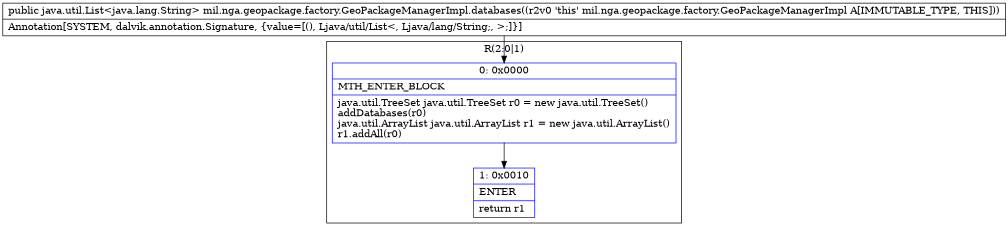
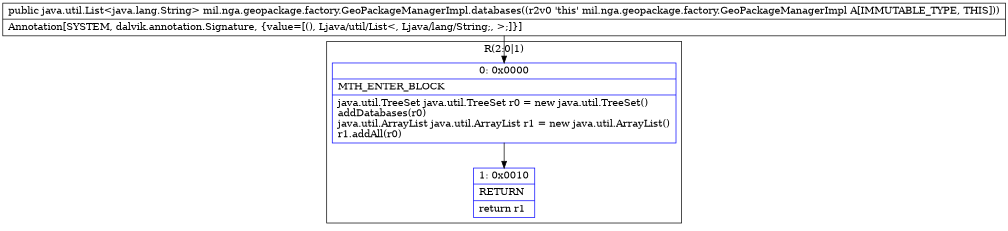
(498, 192) -> (502, 192)
